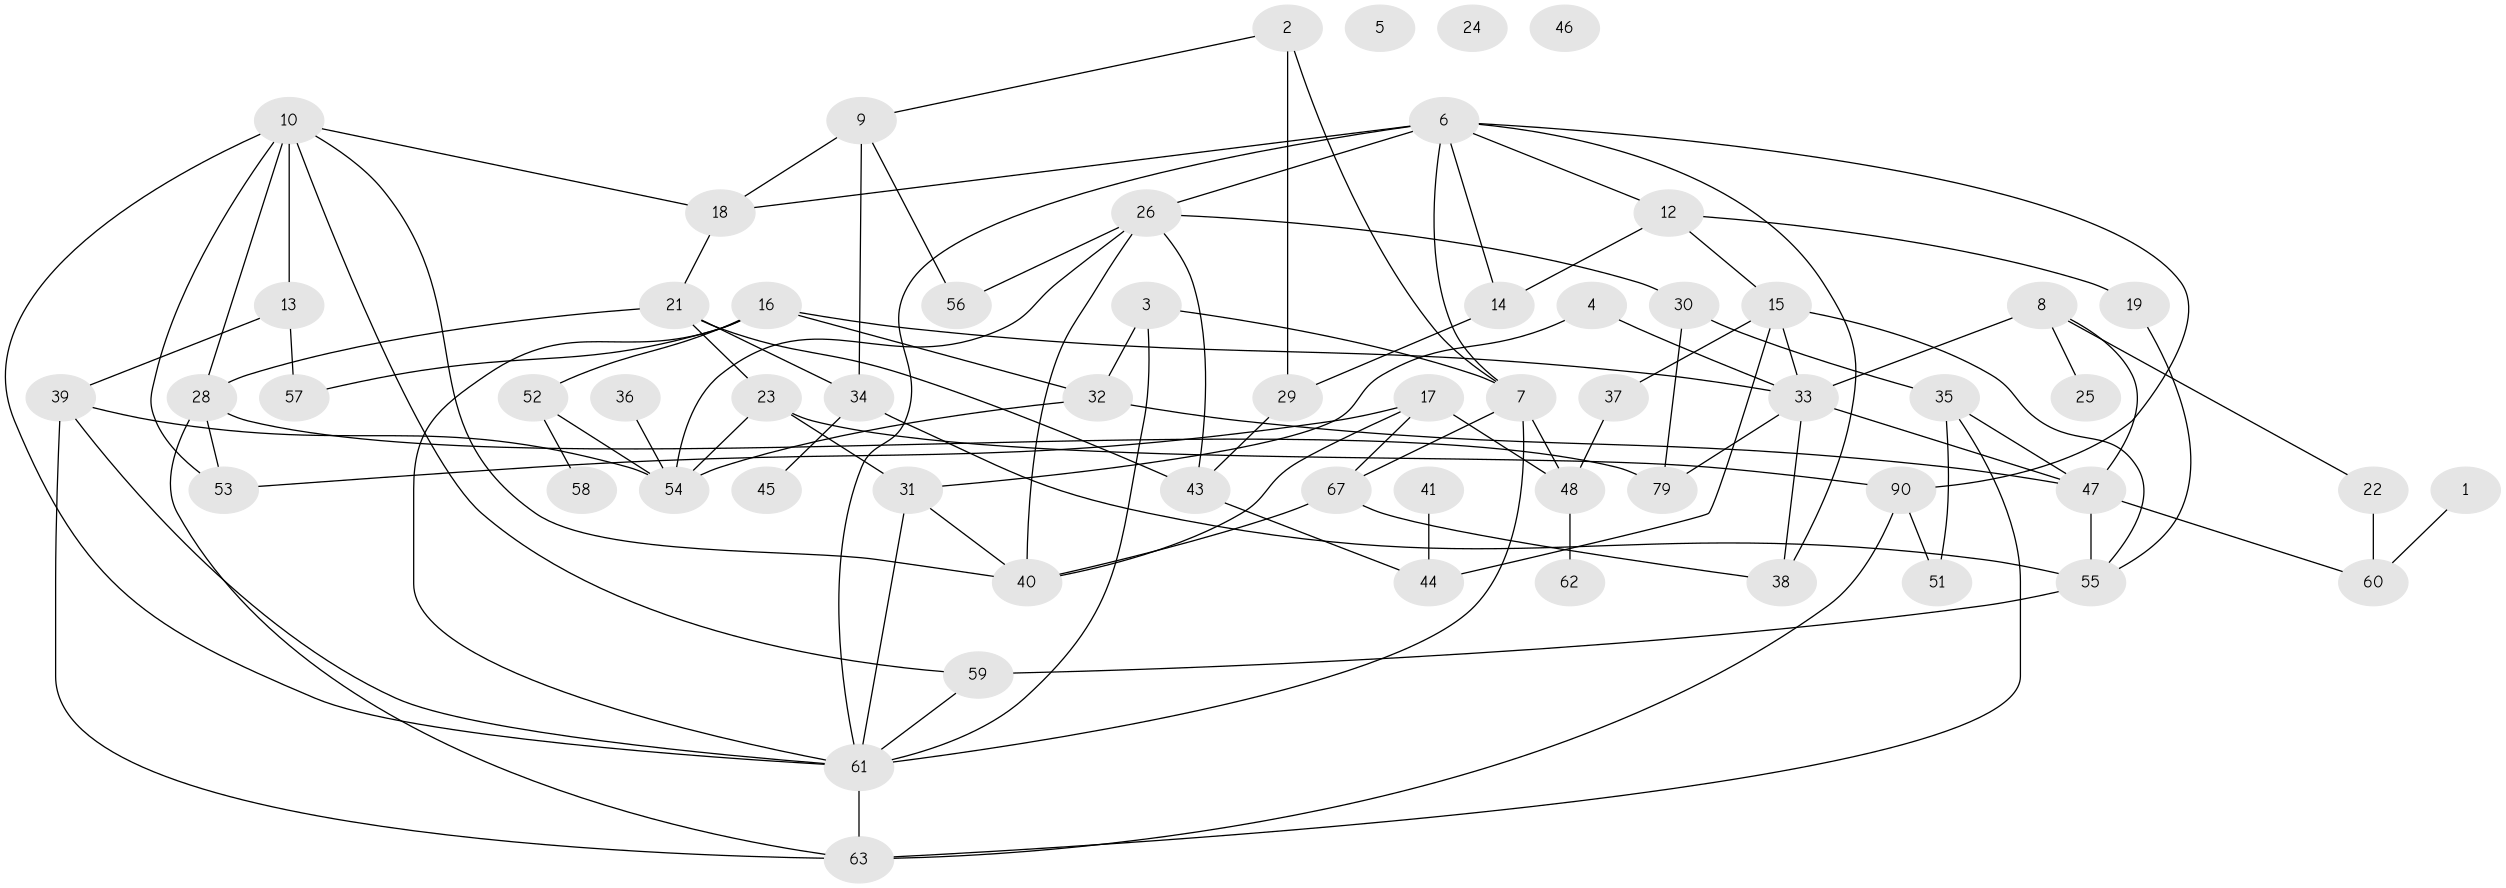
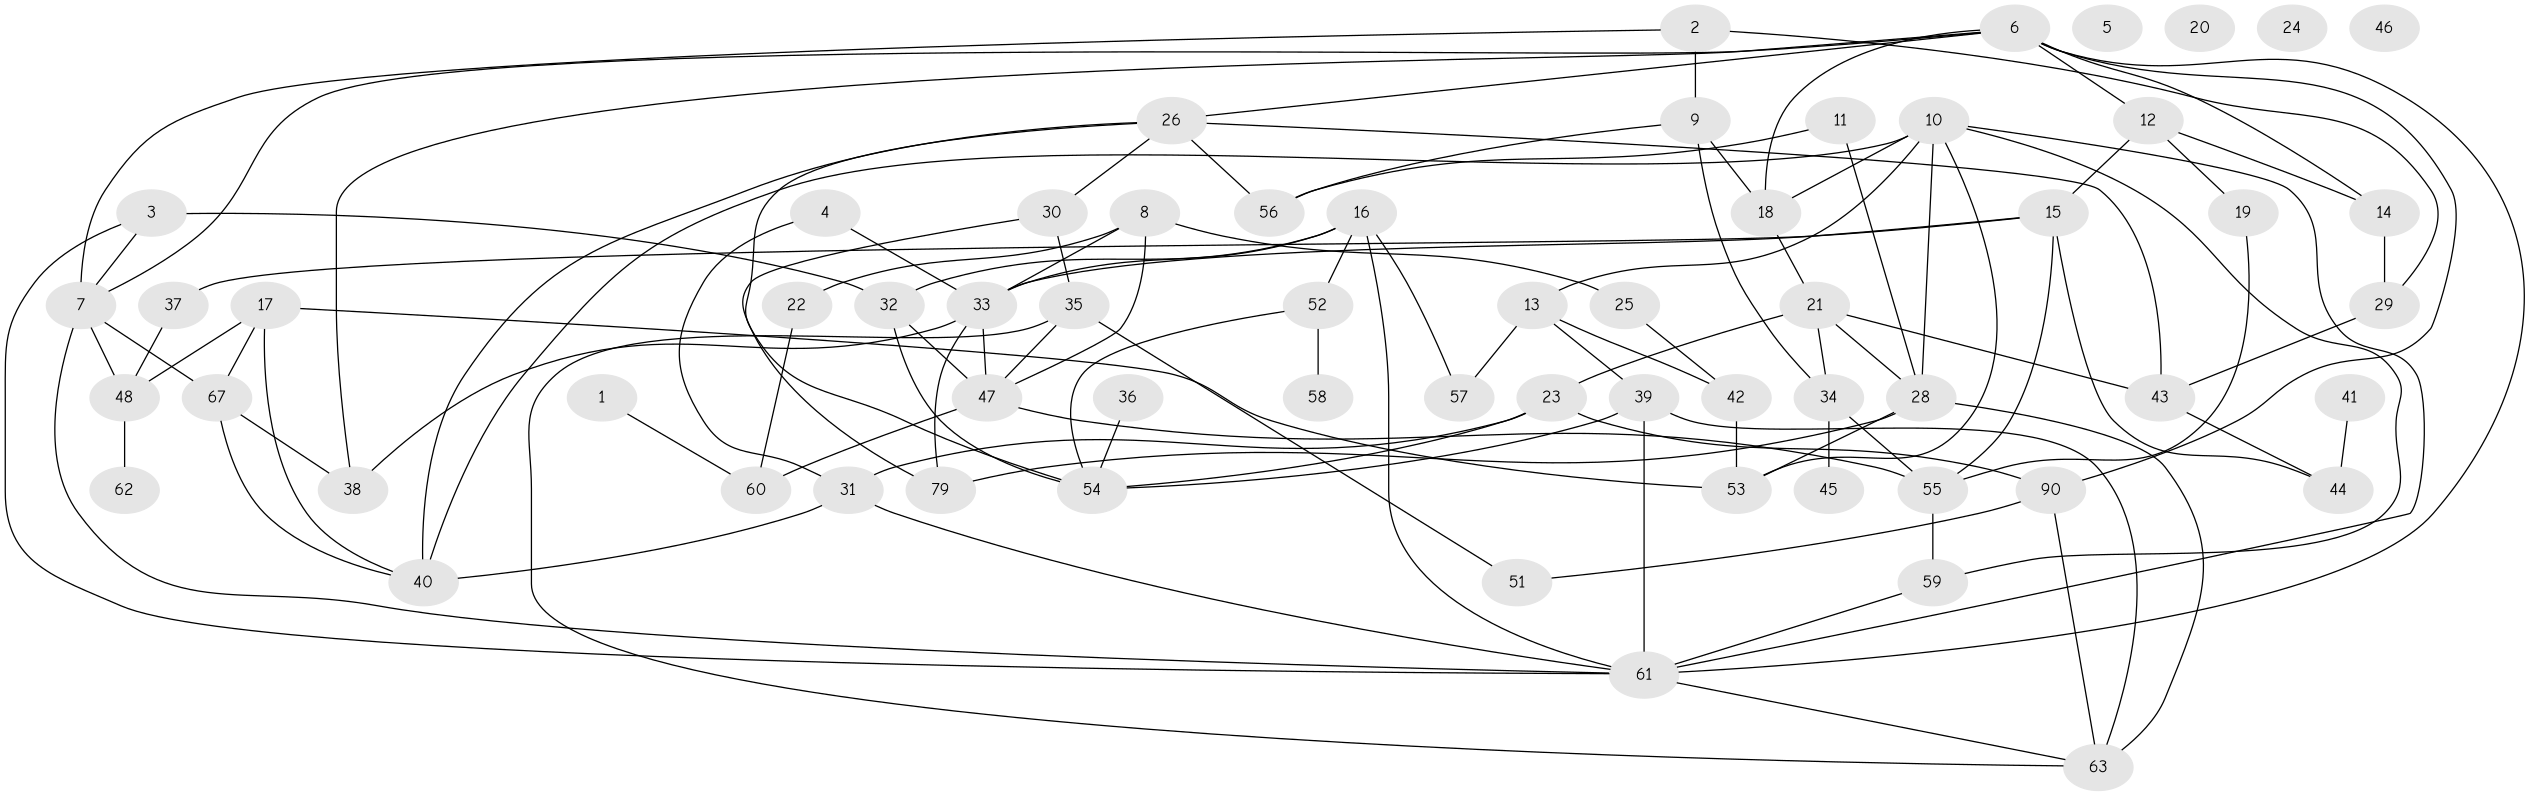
none -> (2200, 28)
none -> (1840, 121)
none -> (1736, 398)
